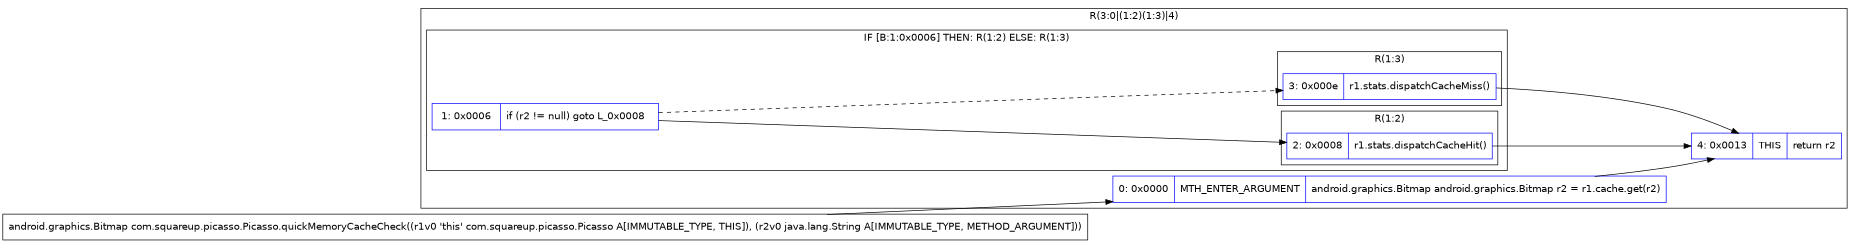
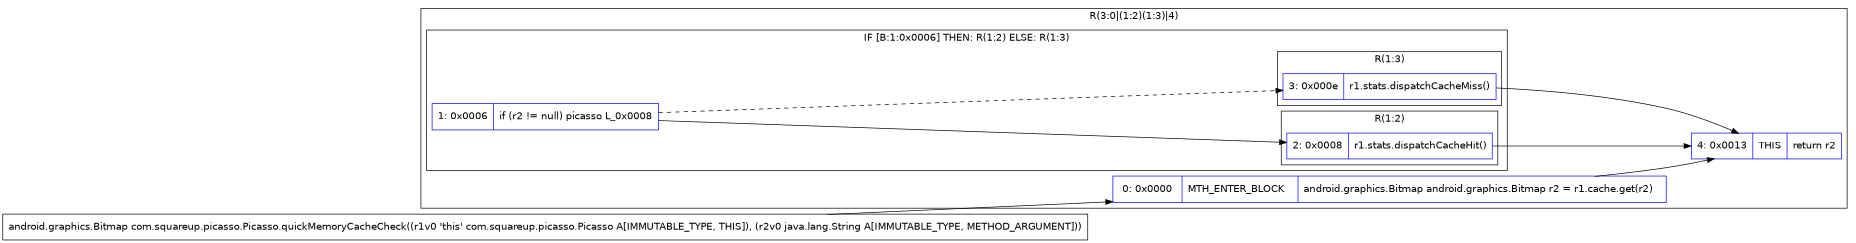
(576, 116) -> (576, 116)
(1240, 189) -> (1236, 189)
